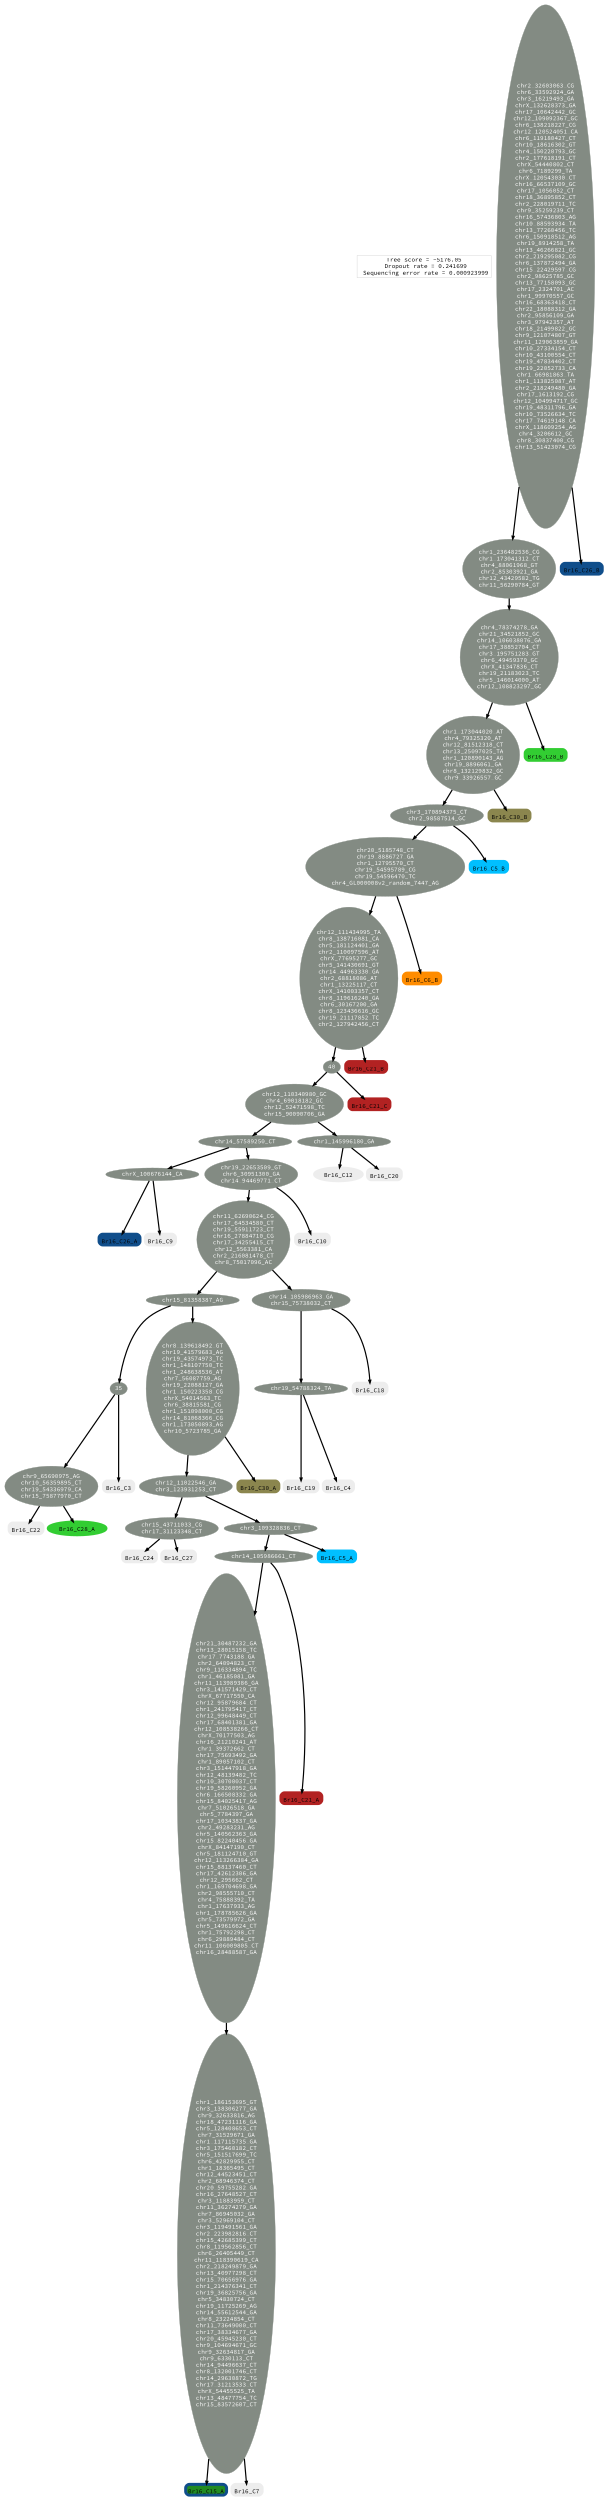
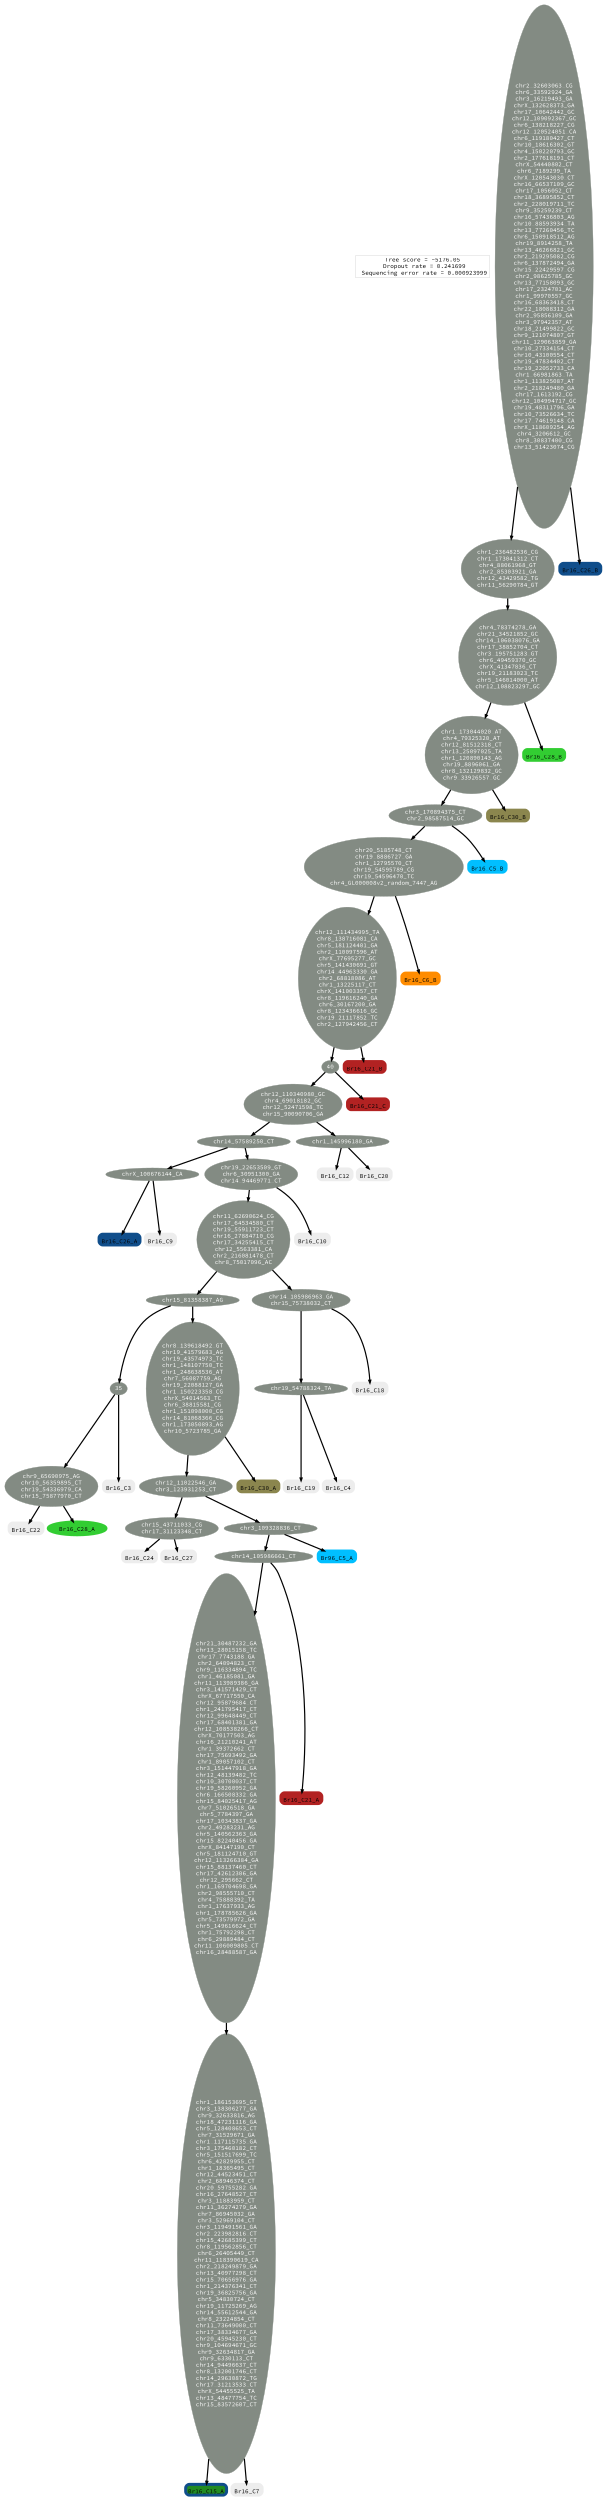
(338, 1174) -> (335, 1174)
(337, 1556) -> (337, 1556)
